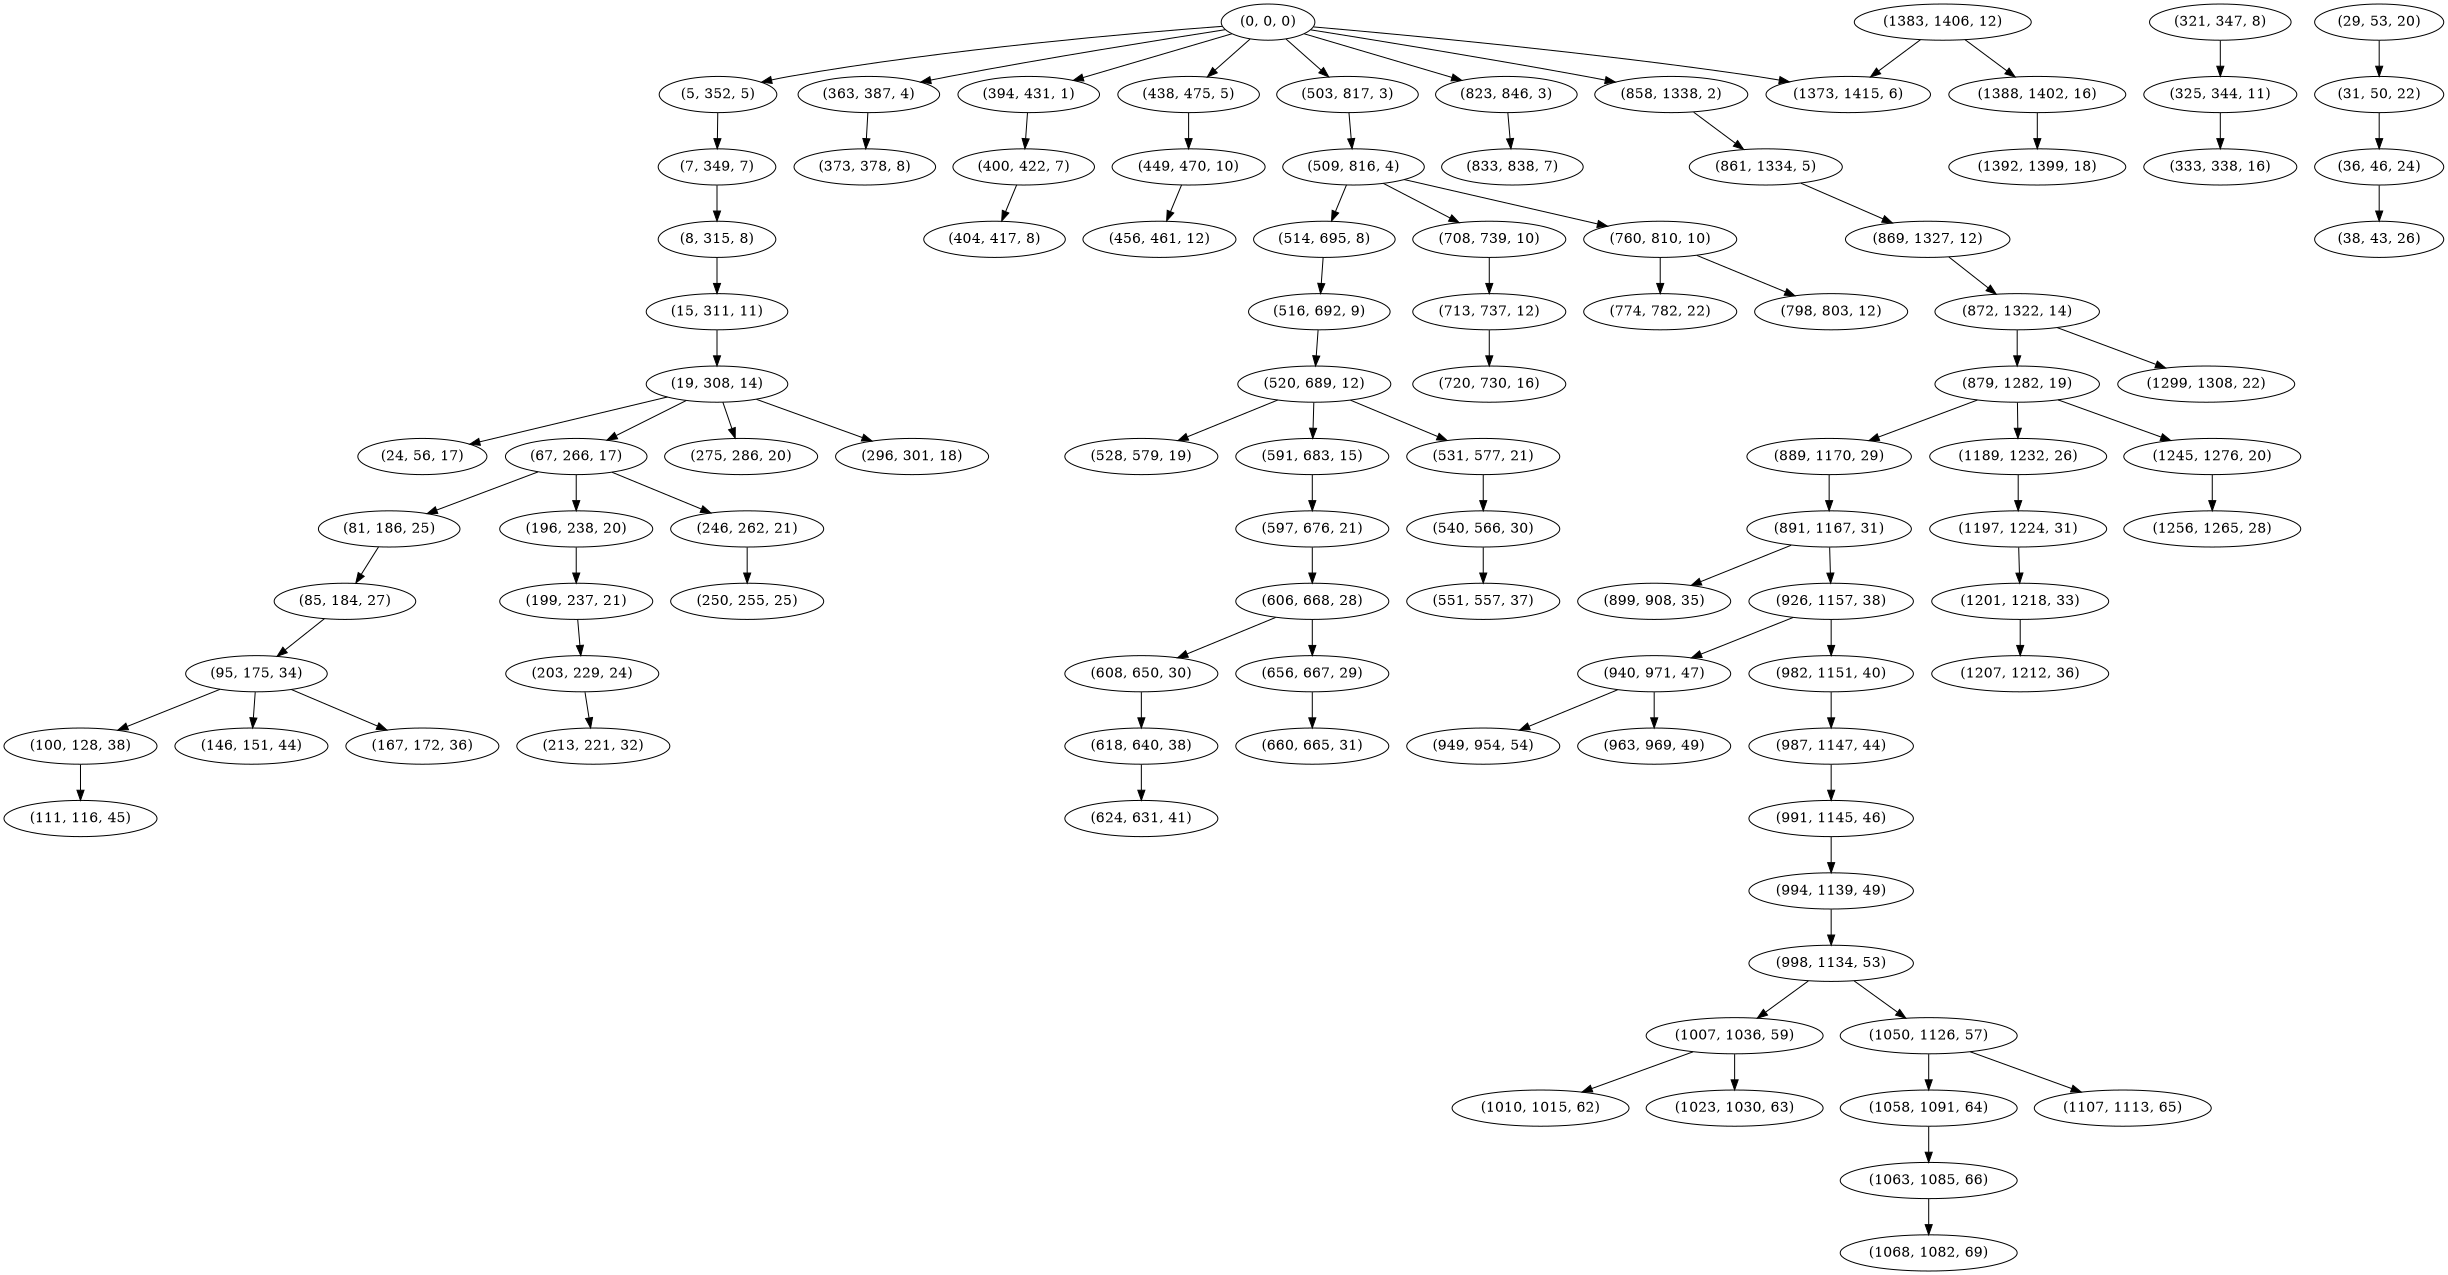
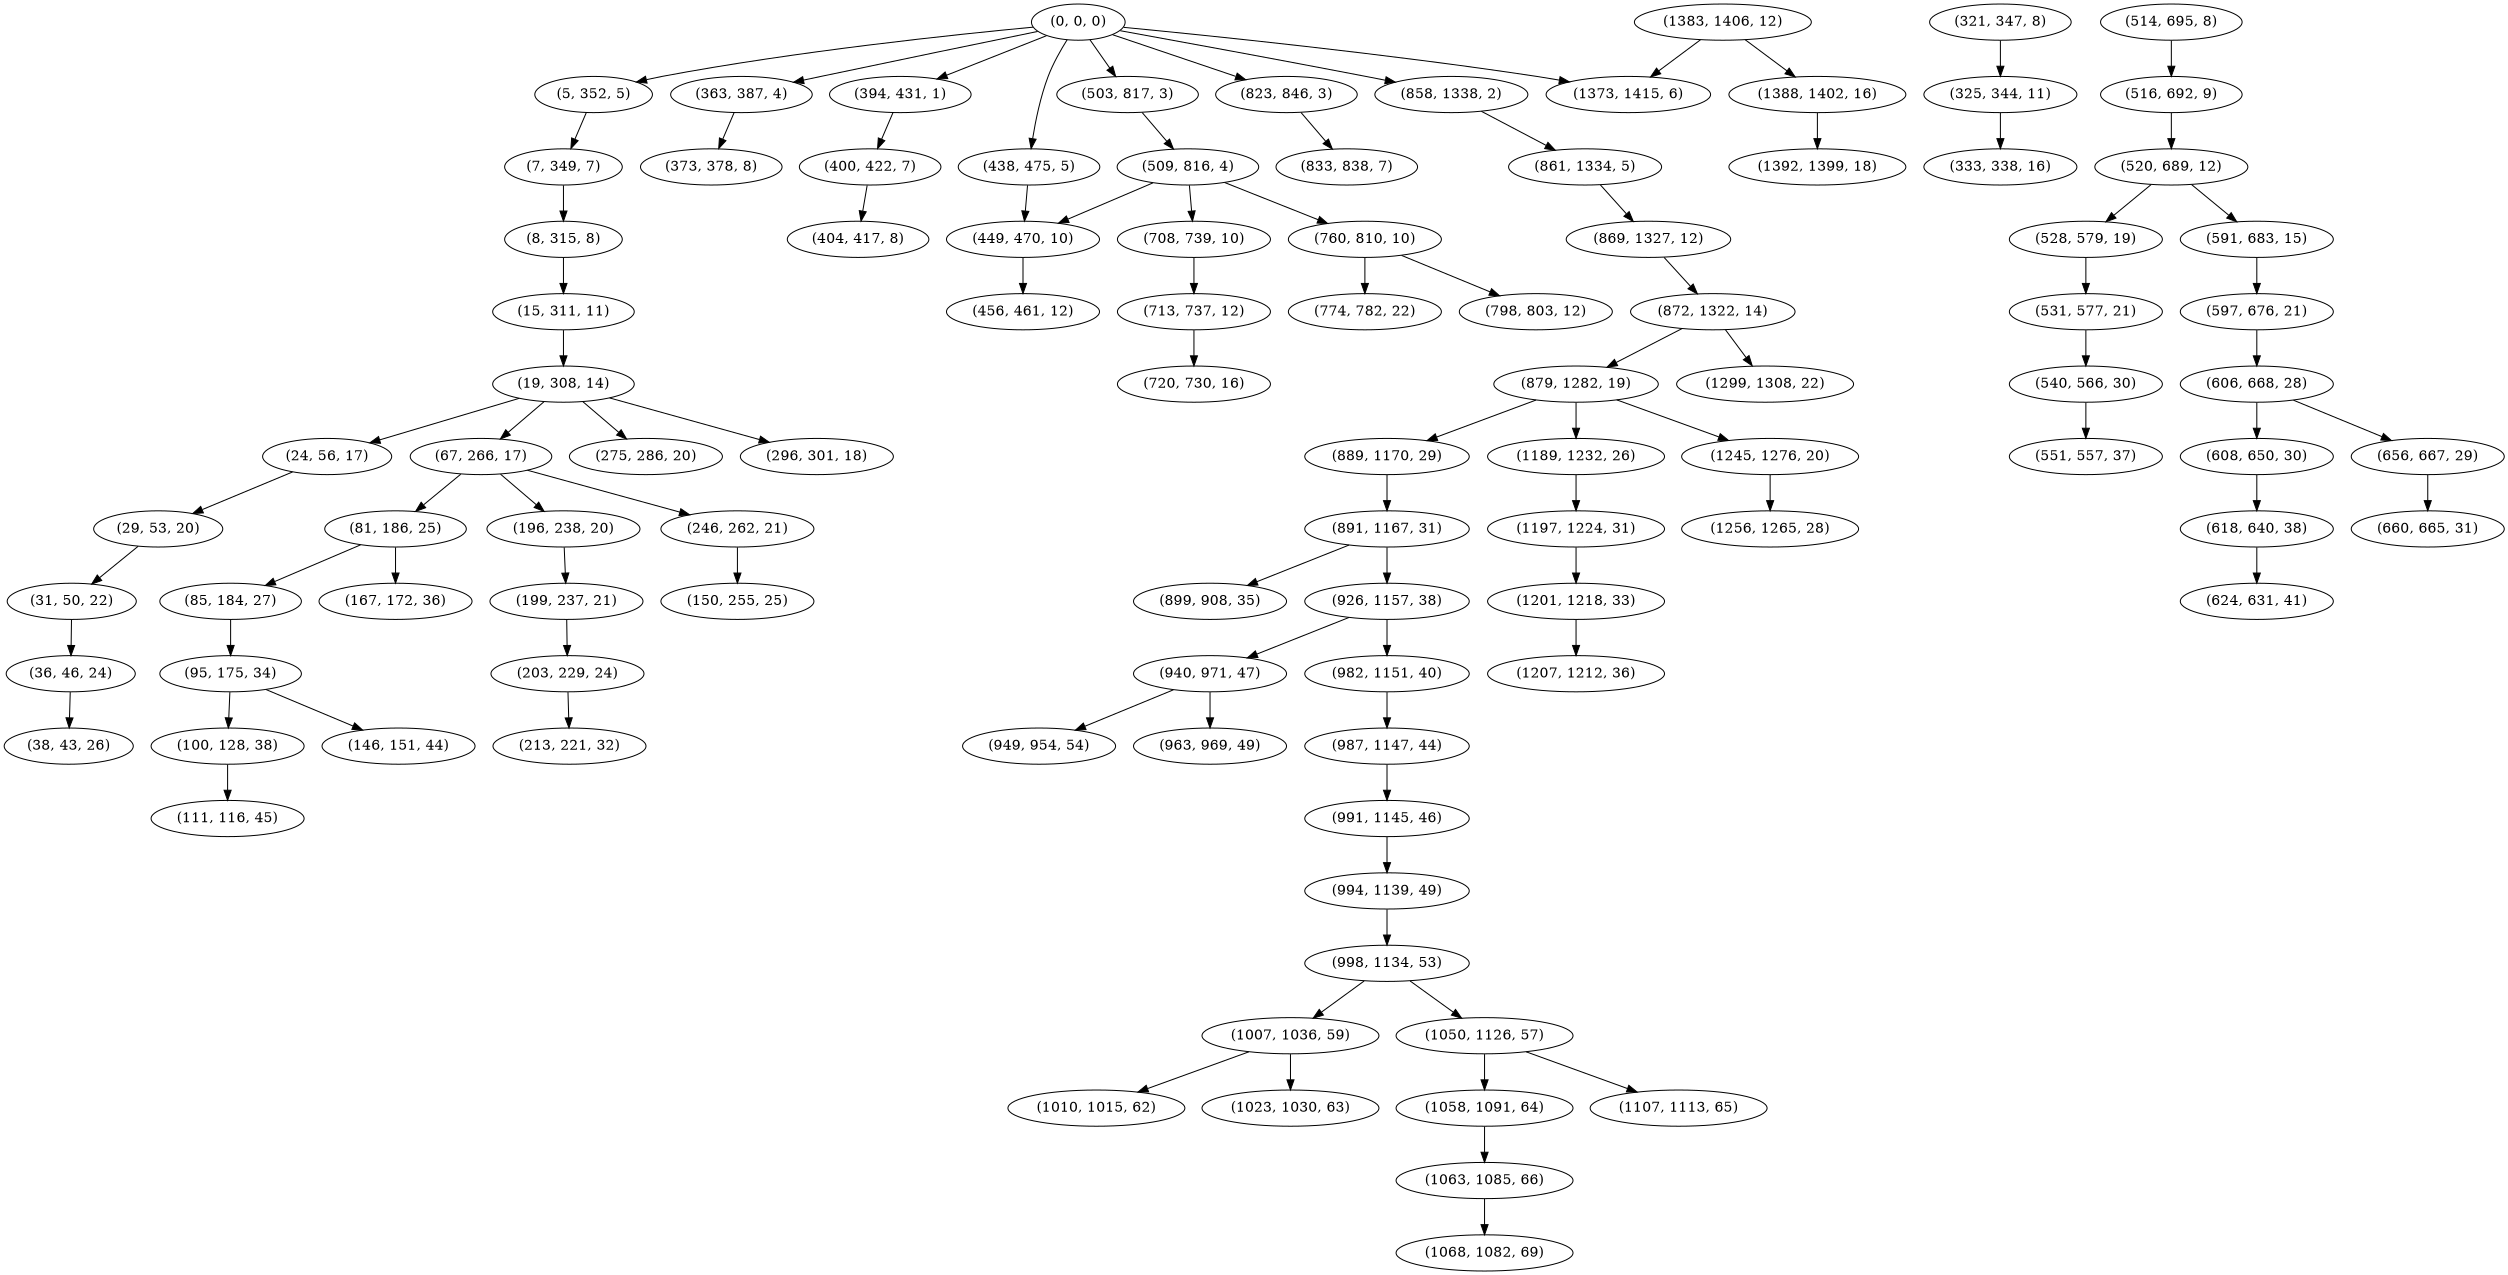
(1341, 198) -> (1110, 201)
(1394, 418) -> (2086, 271)
none -> (247, 491)
(747, 601) -> (737, 601)
(334, 708) -> (396, 560)
